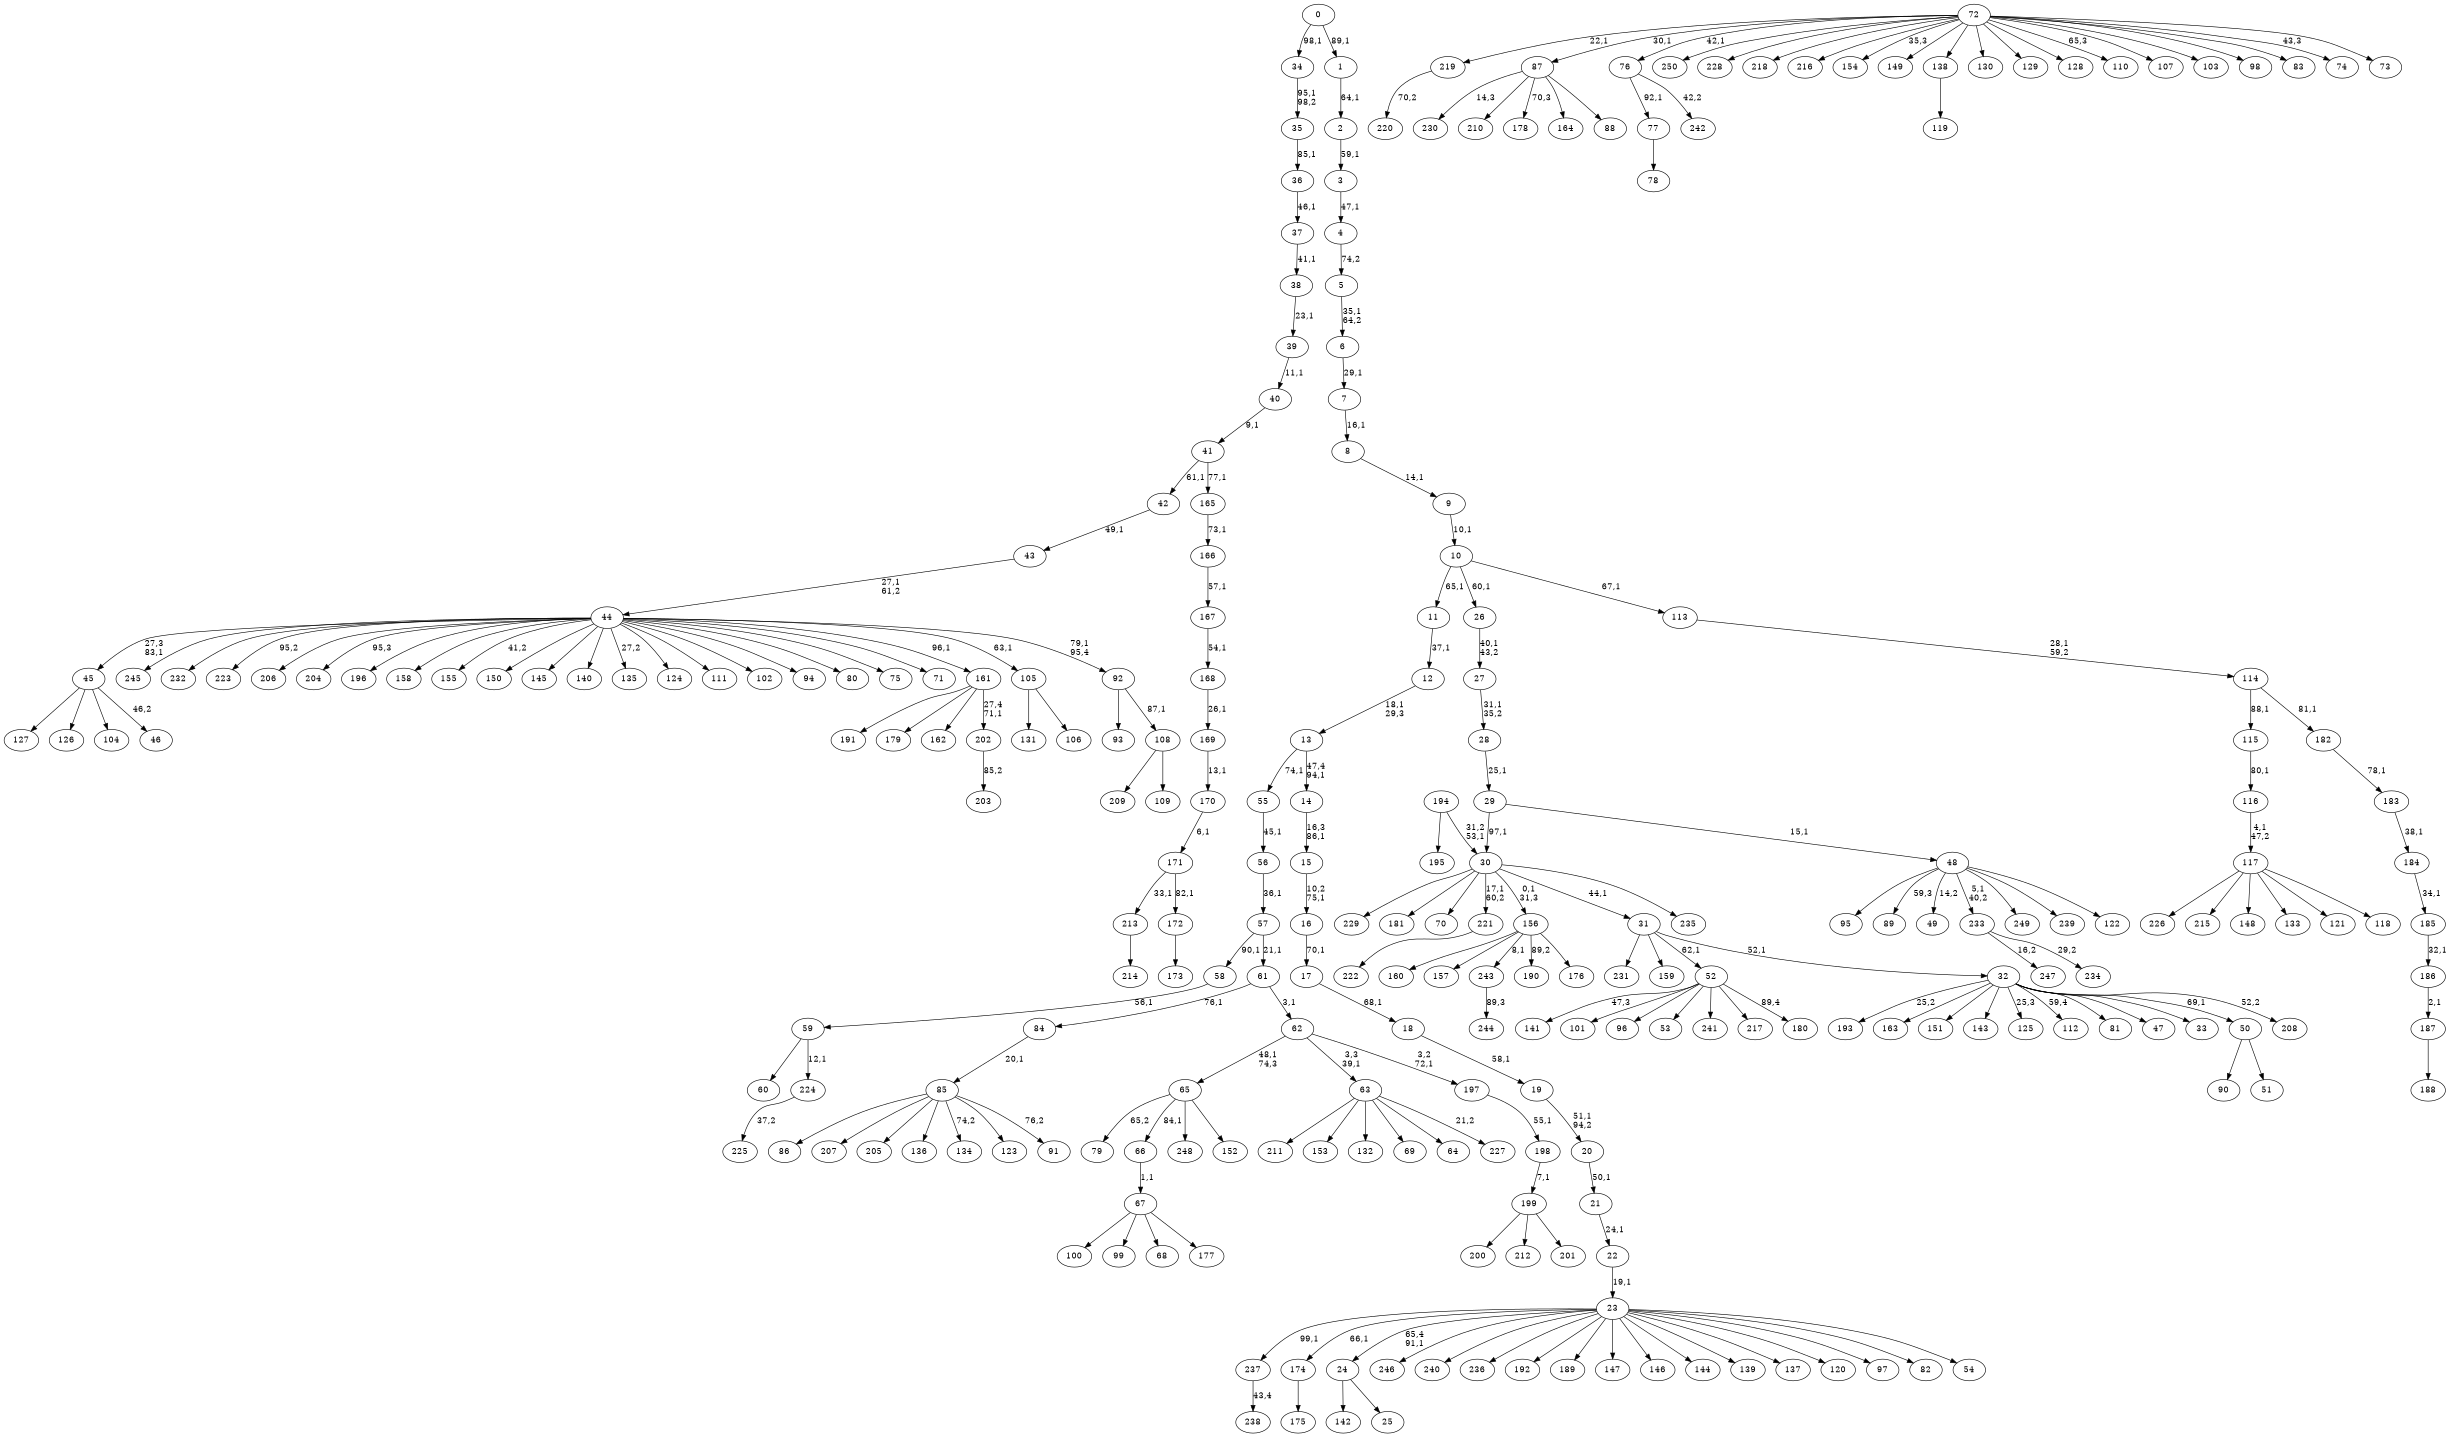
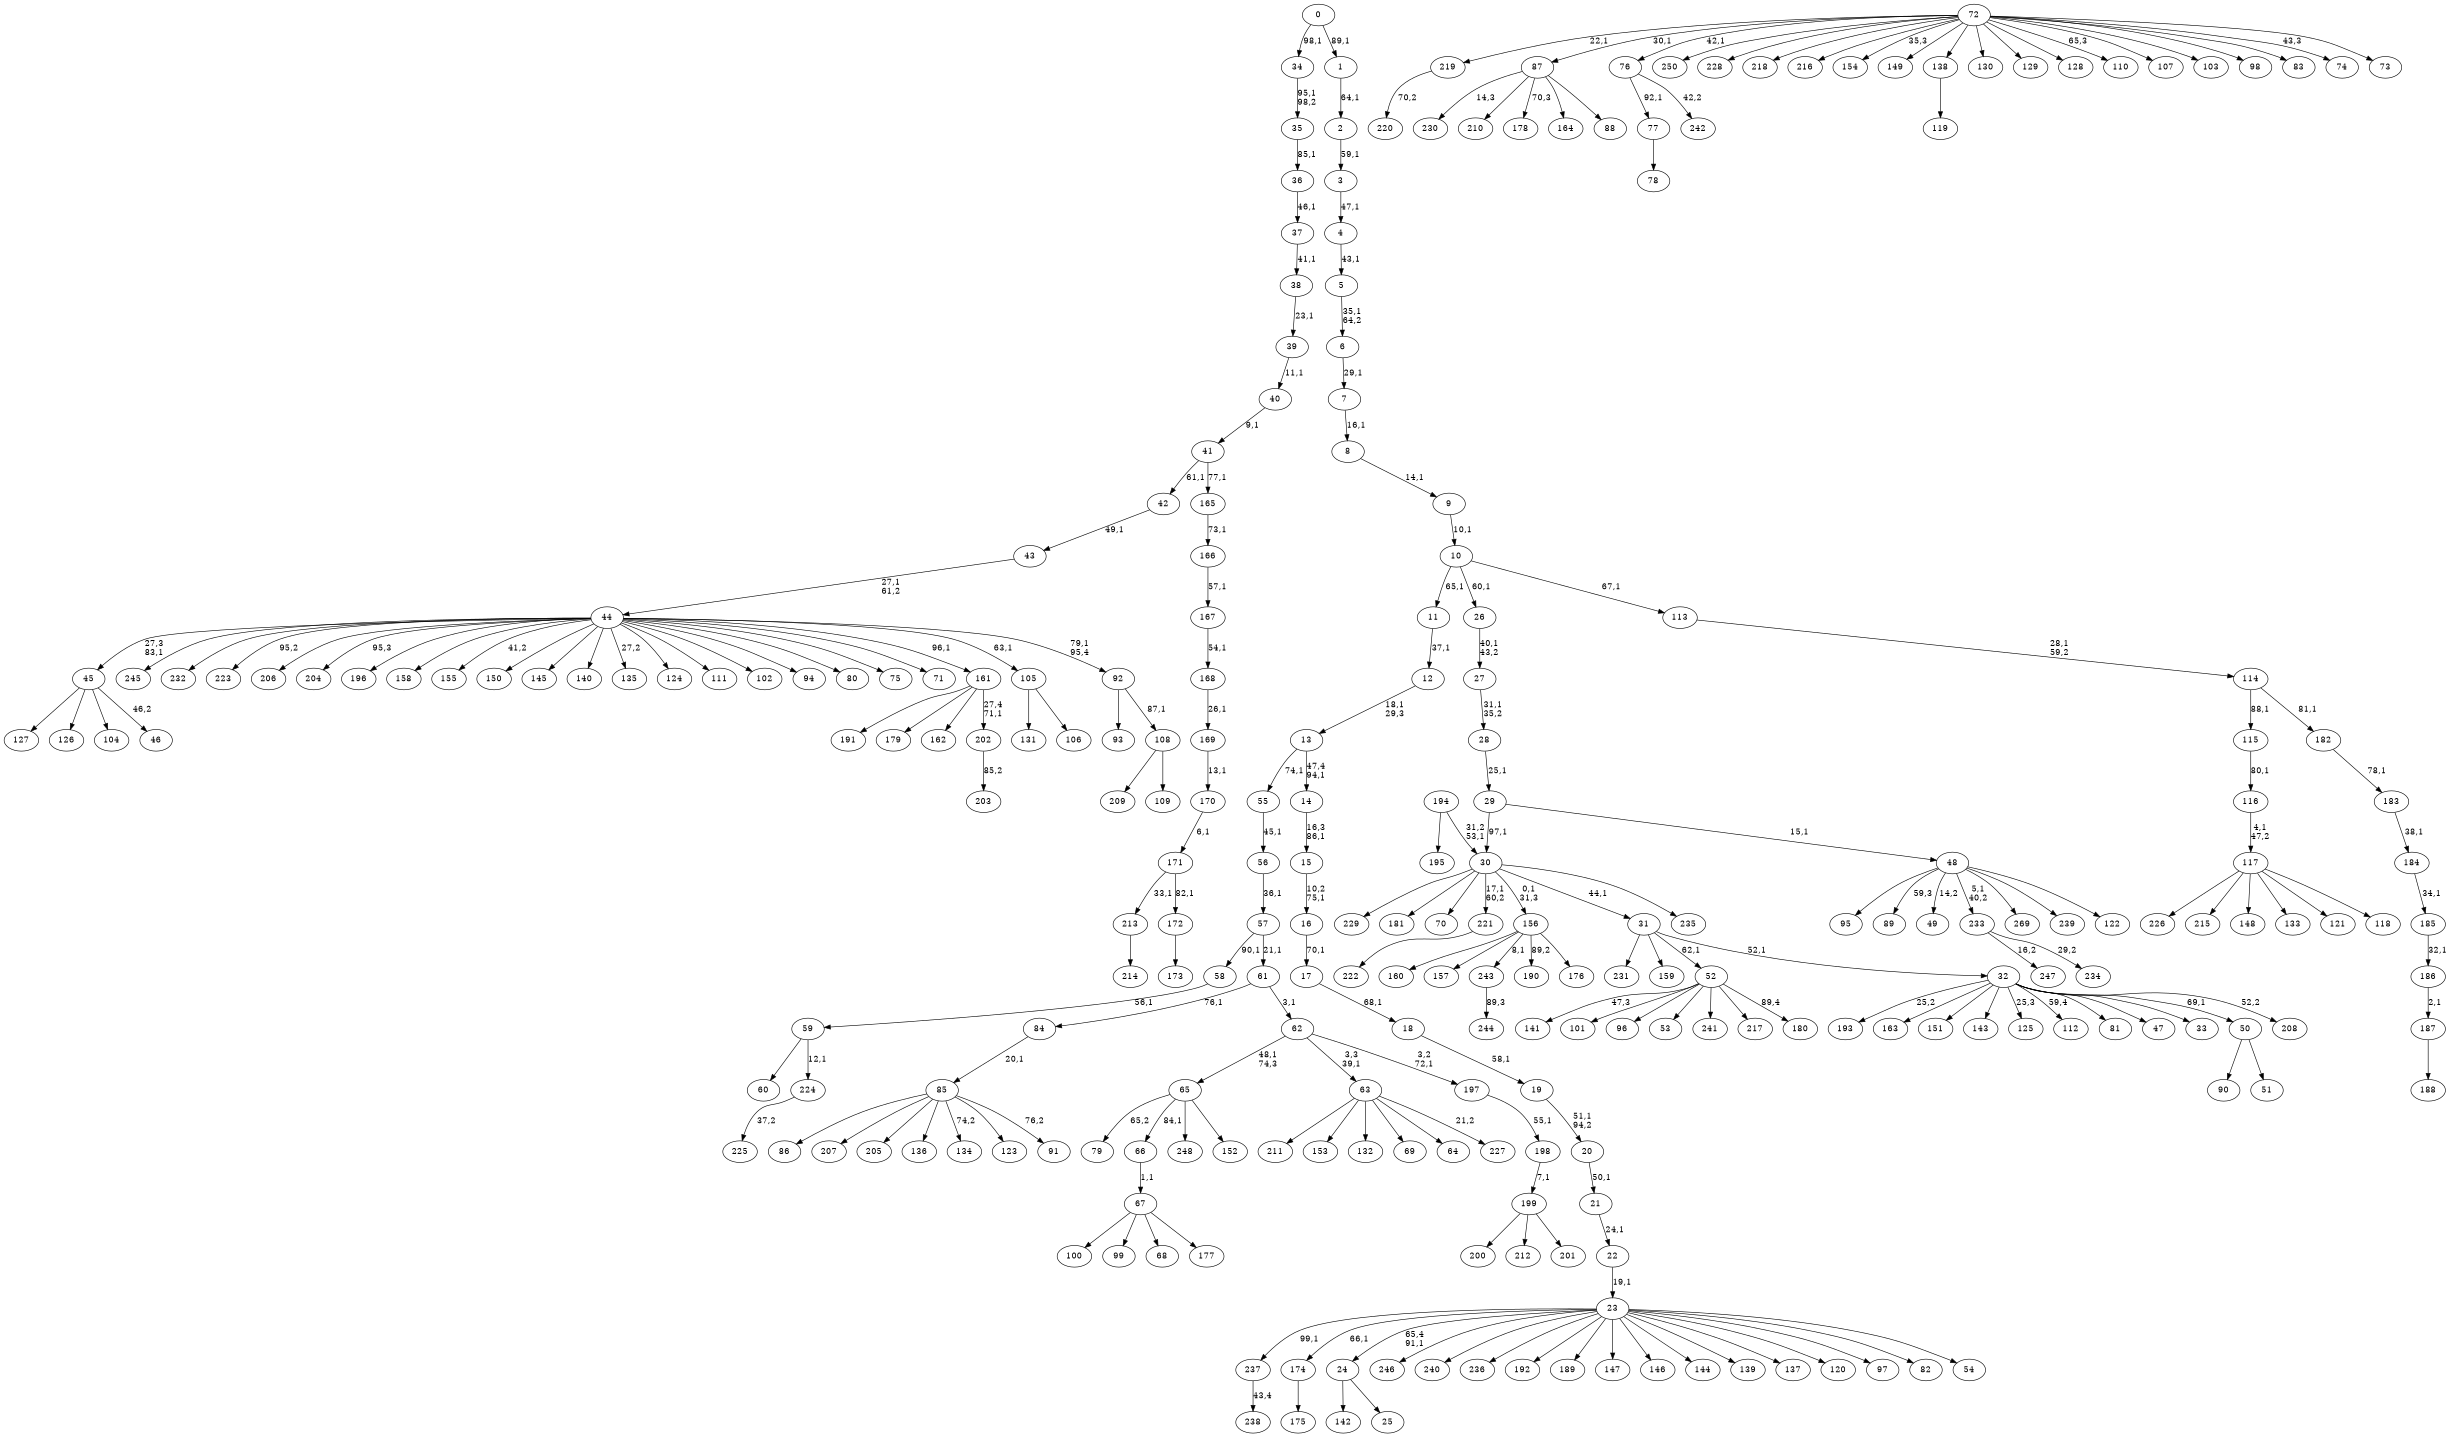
(1351, 259) -> (1351, 259)
(2022, 924) -> (2022, 924)
